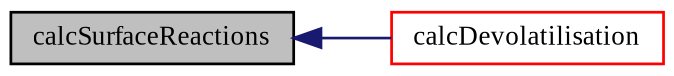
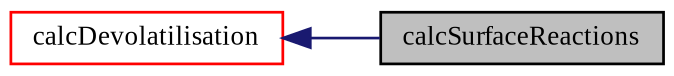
(356, 38) -> (345, 38)
